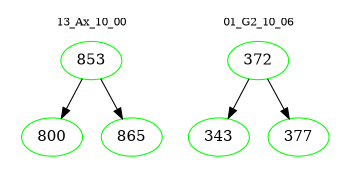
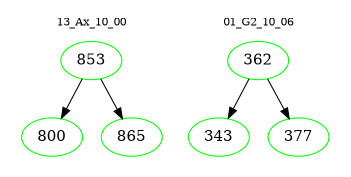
(258, 61) -> (258, 61)
